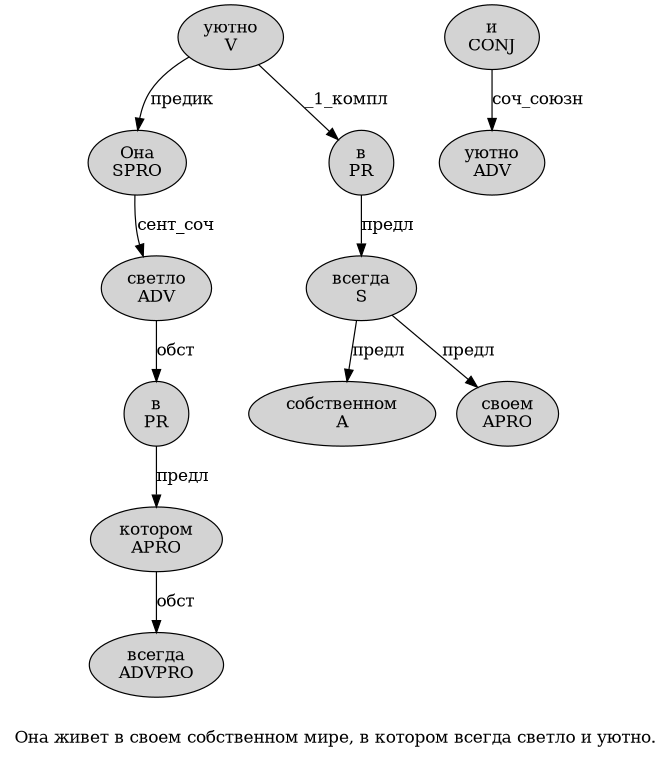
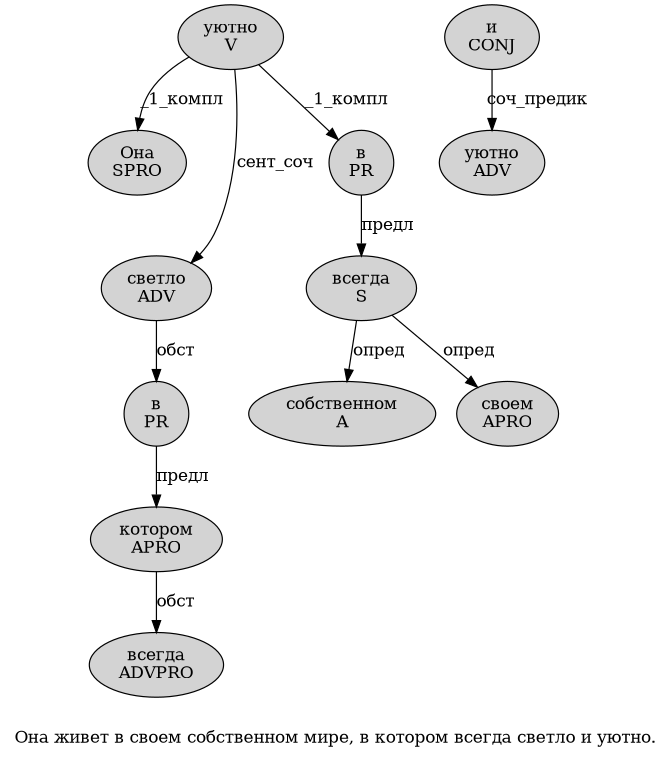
(182, 100) -> (182, 100)
(538, 100) -> (538, 100)
(135, 220) -> (234, 166)
(379, 351) -> (379, 351)
(469, 351) -> (469, 351)
